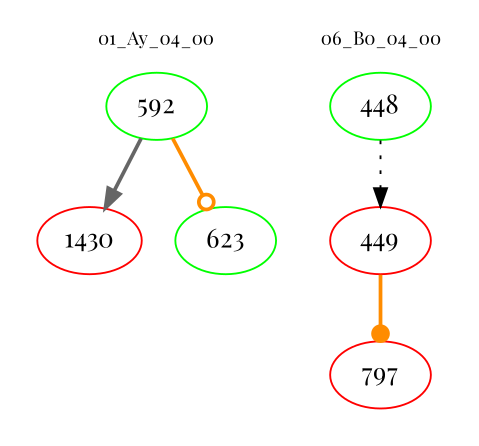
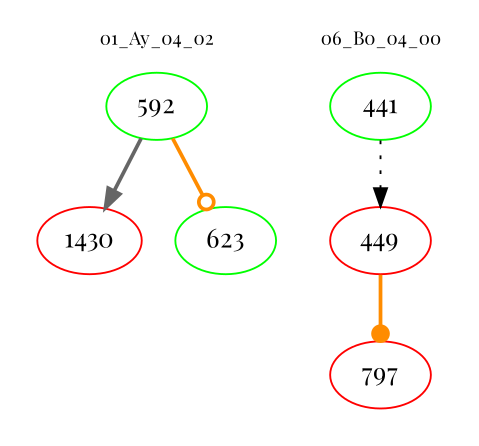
(157, 40) -> (157, 40)
(381, 106) -> (381, 106)
